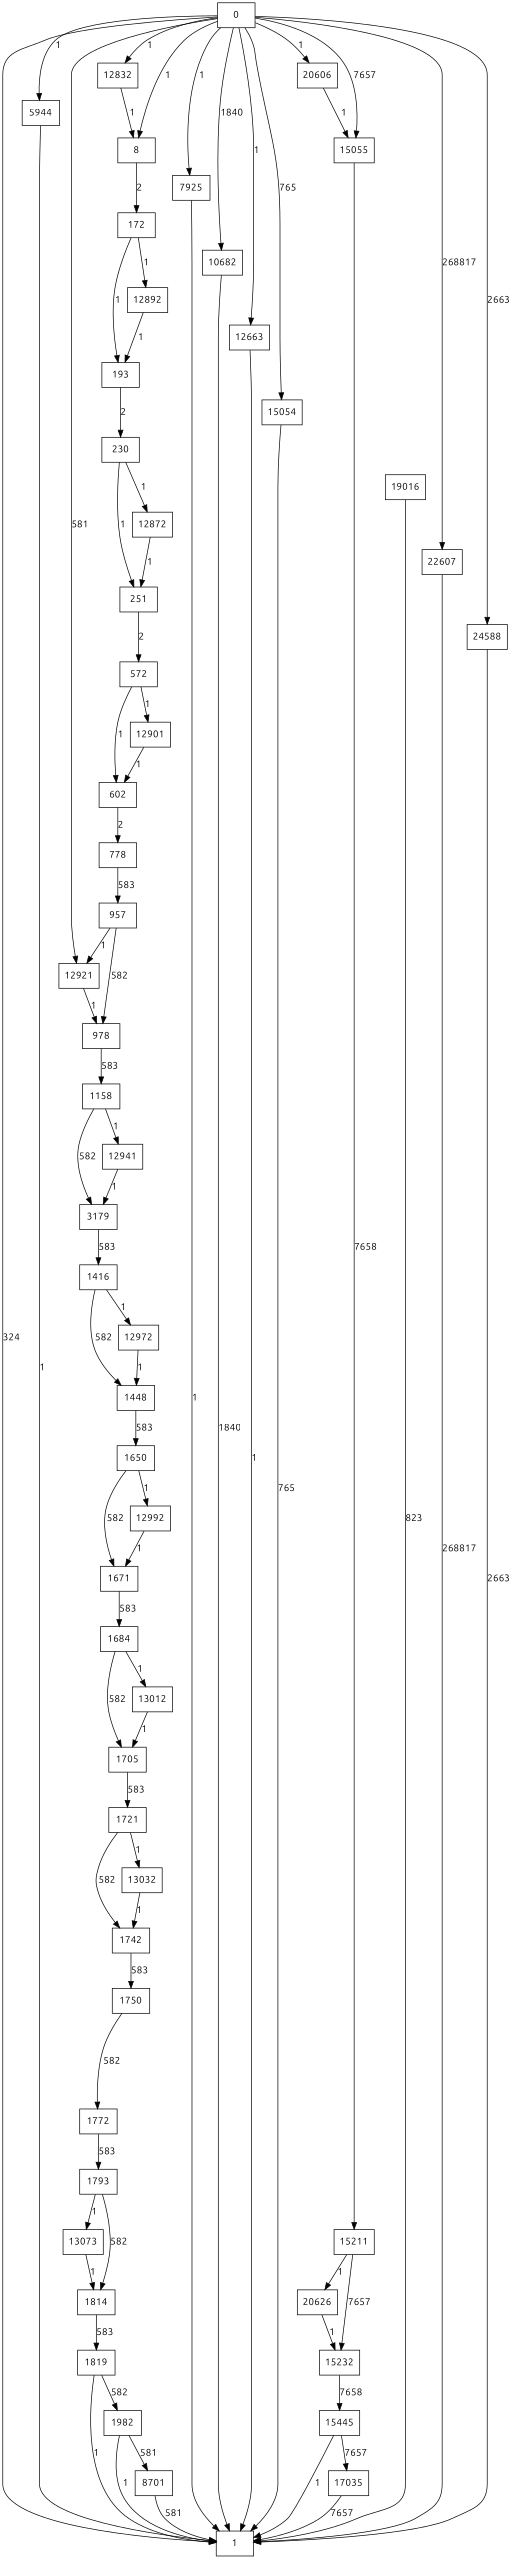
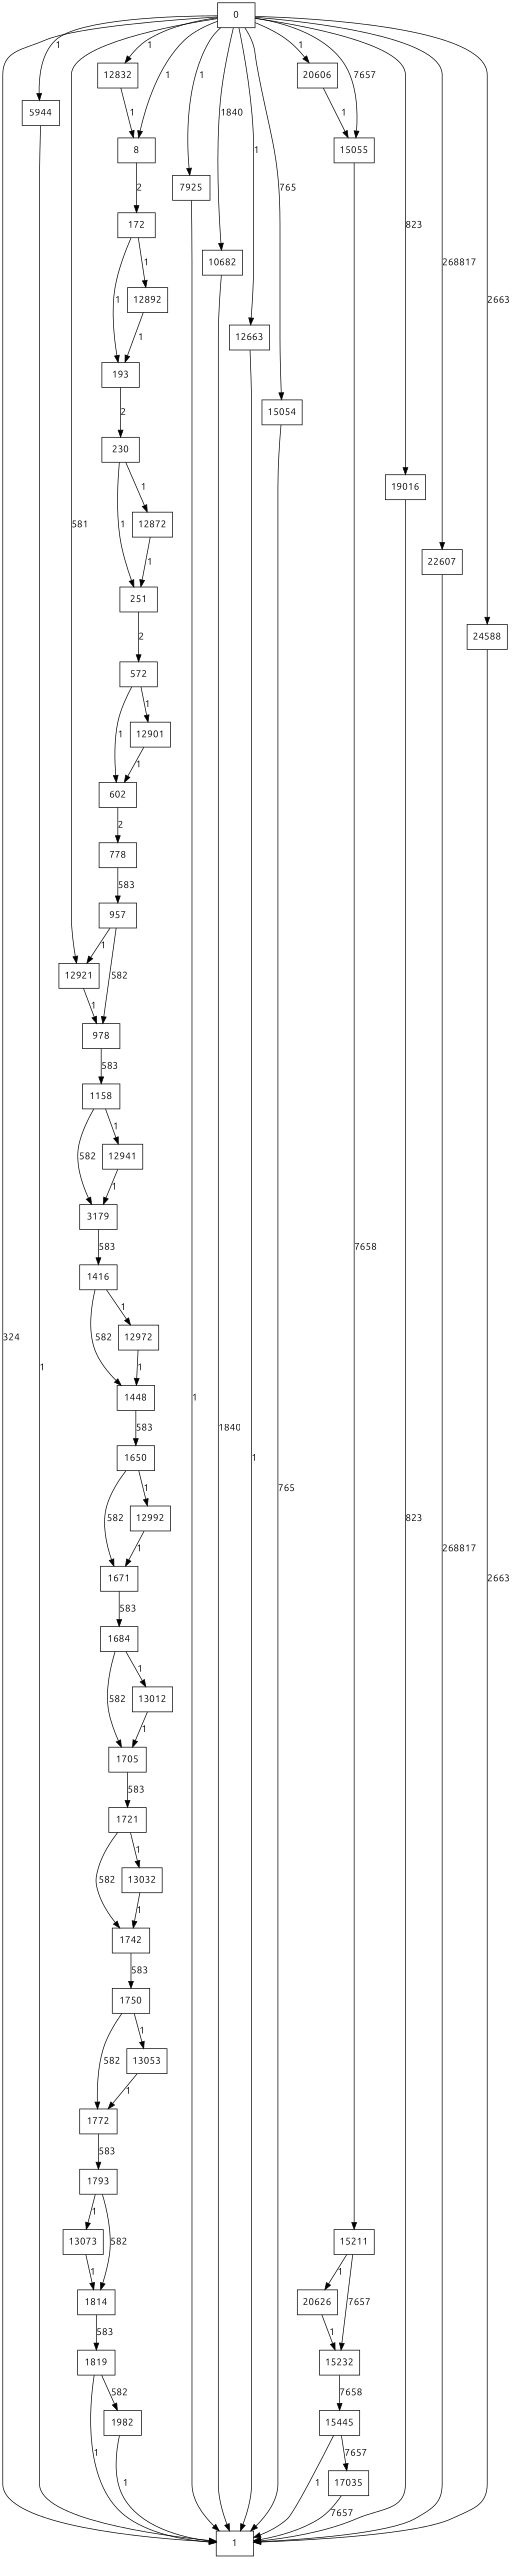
none -> (405, 188)
none -> (147, 2061)
(154, 2483) -> none
